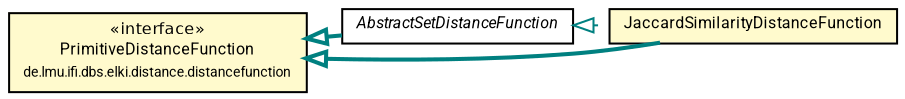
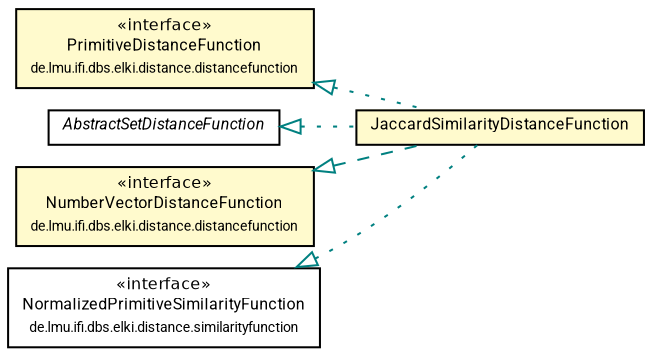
(334, 36) -> none
(494, 58) -> (380, 98)
none -> (164, 206)
none -> (164, 307)
